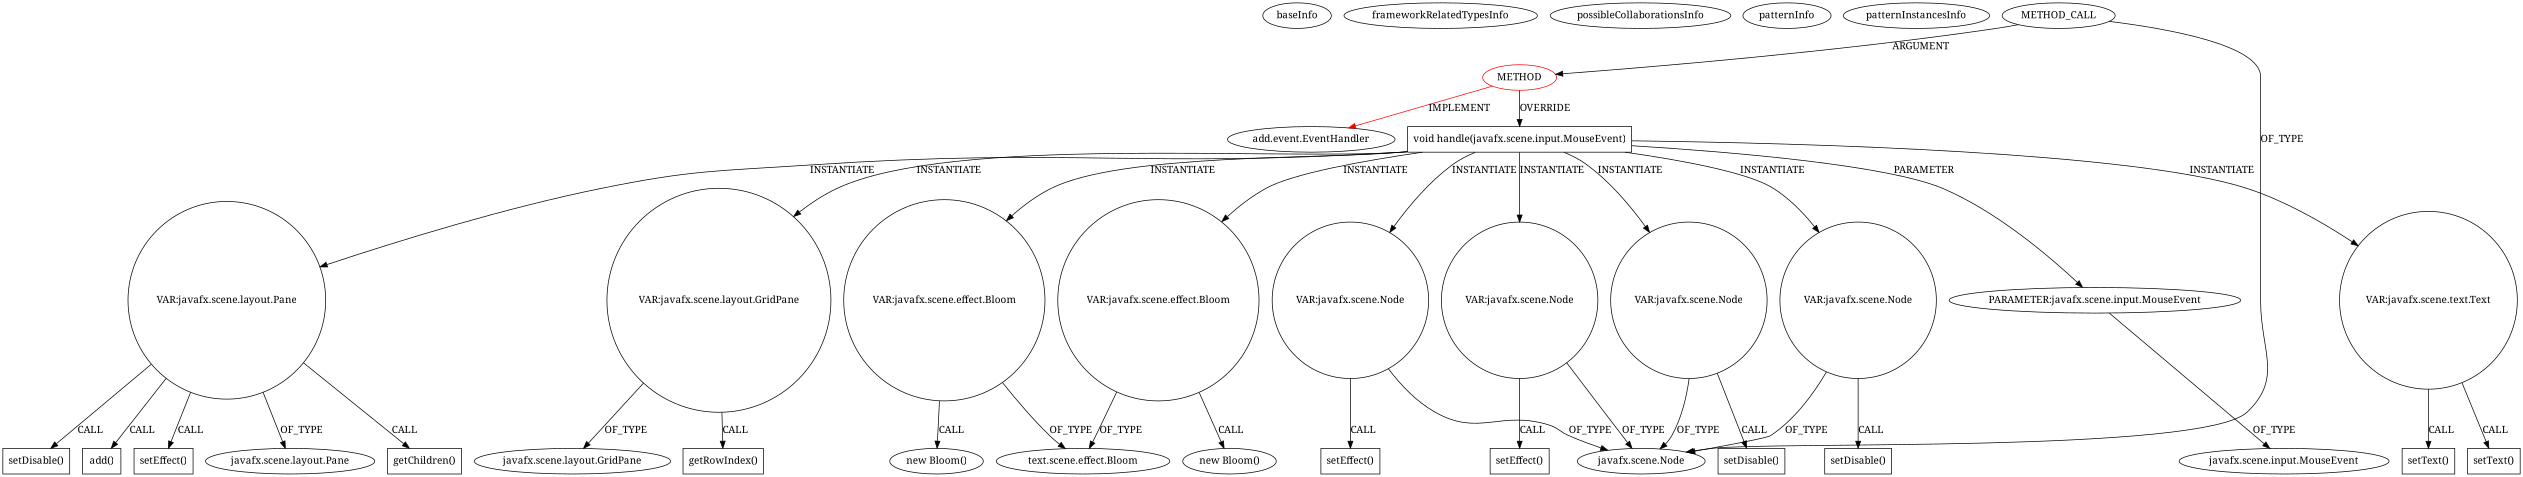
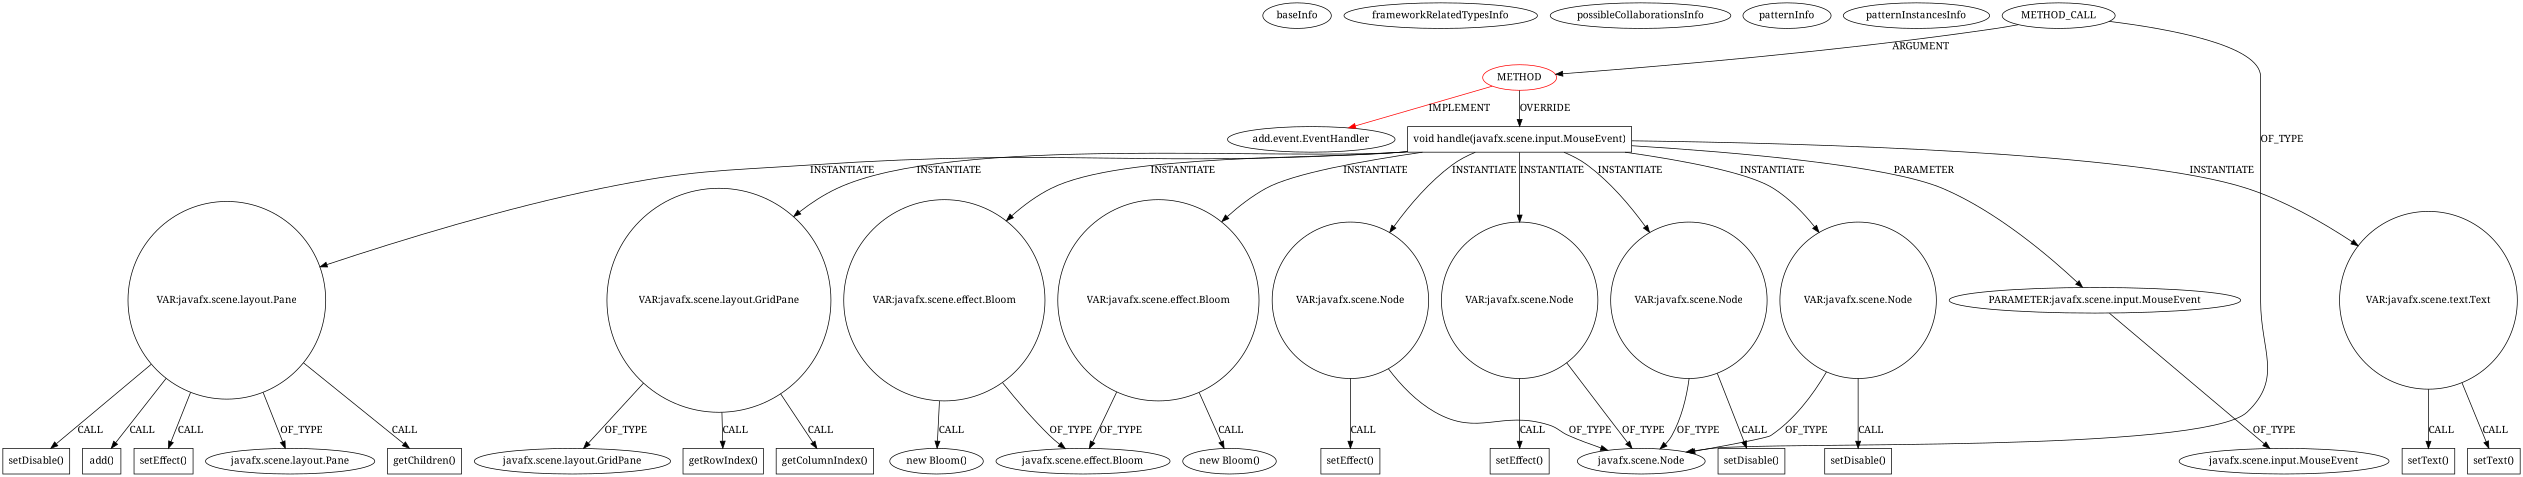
none -> (825, 461)
(1083, 461) -> (1083, 461)
